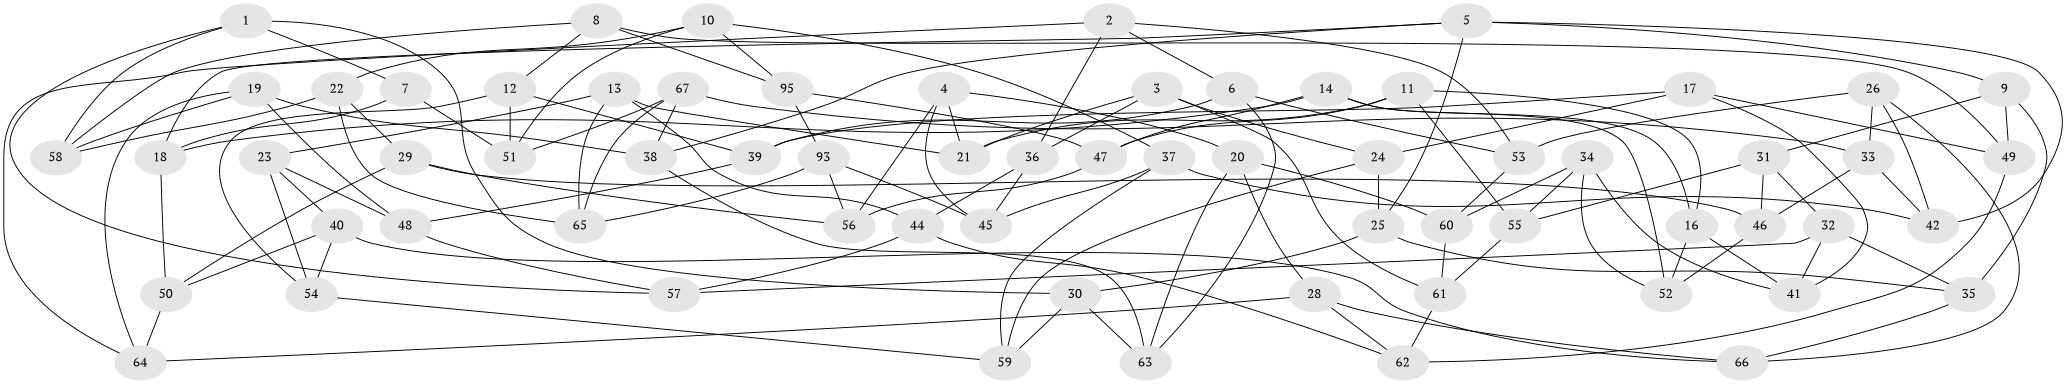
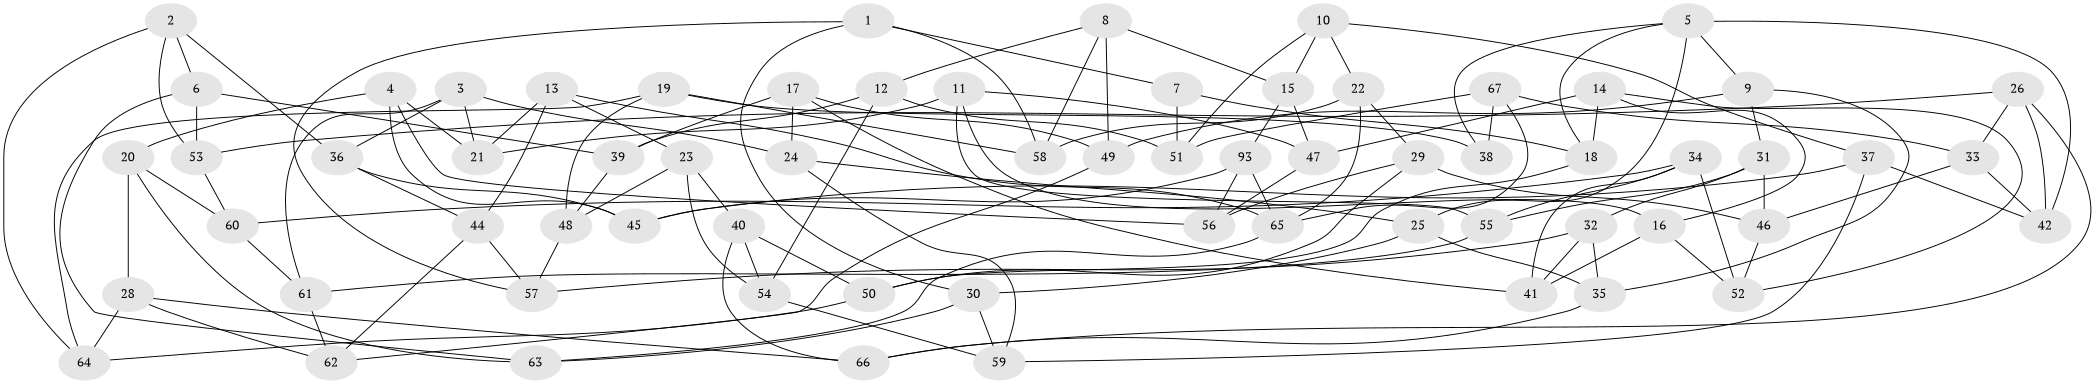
(788, 89) -> (1288, 89)
(840, 248) -> (915, 303)
